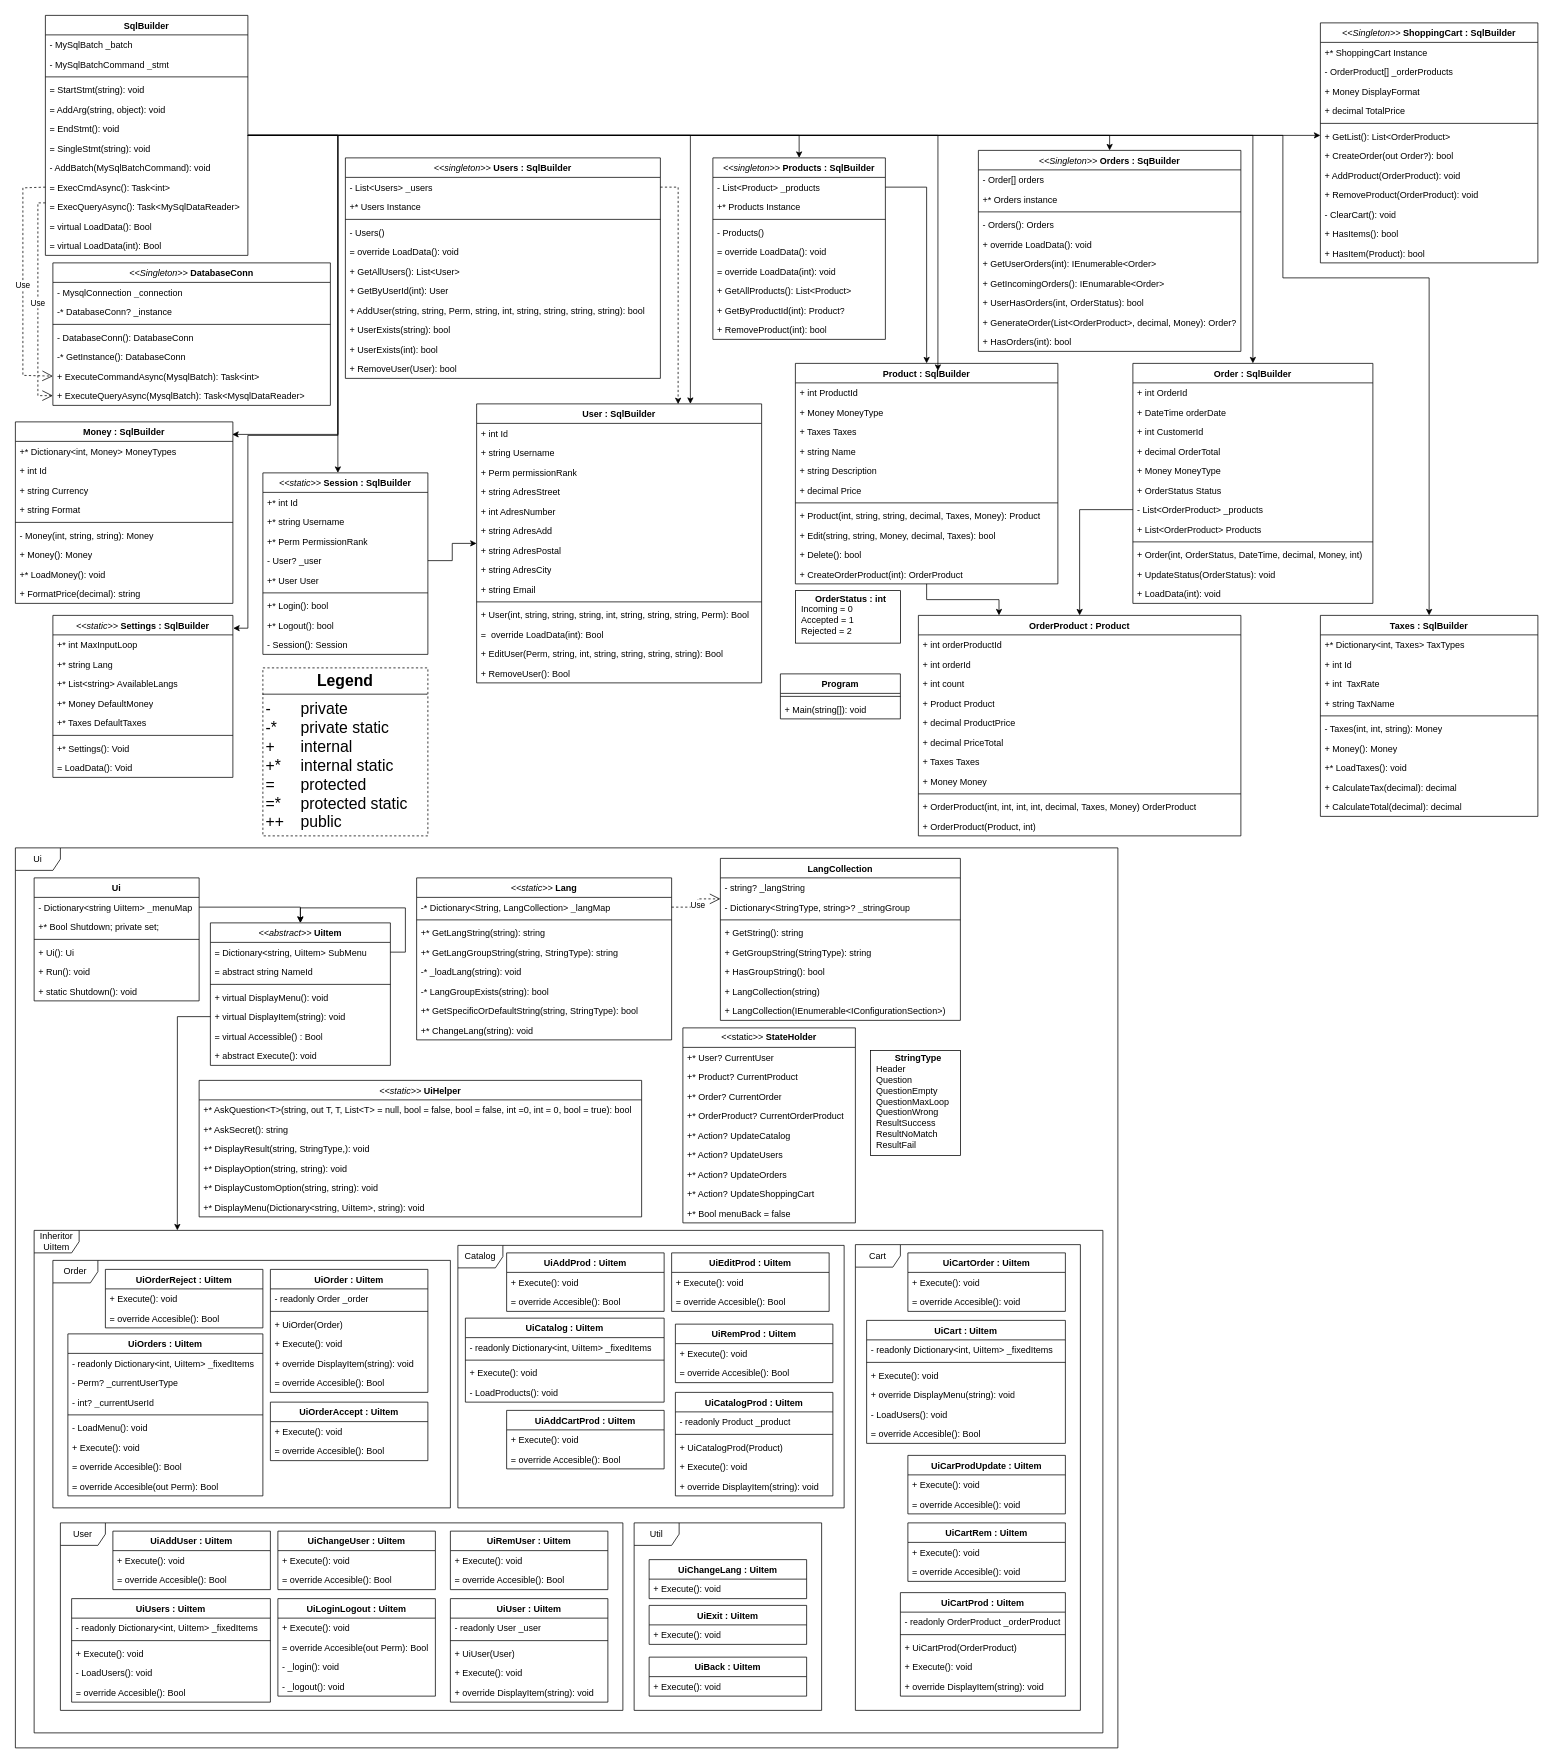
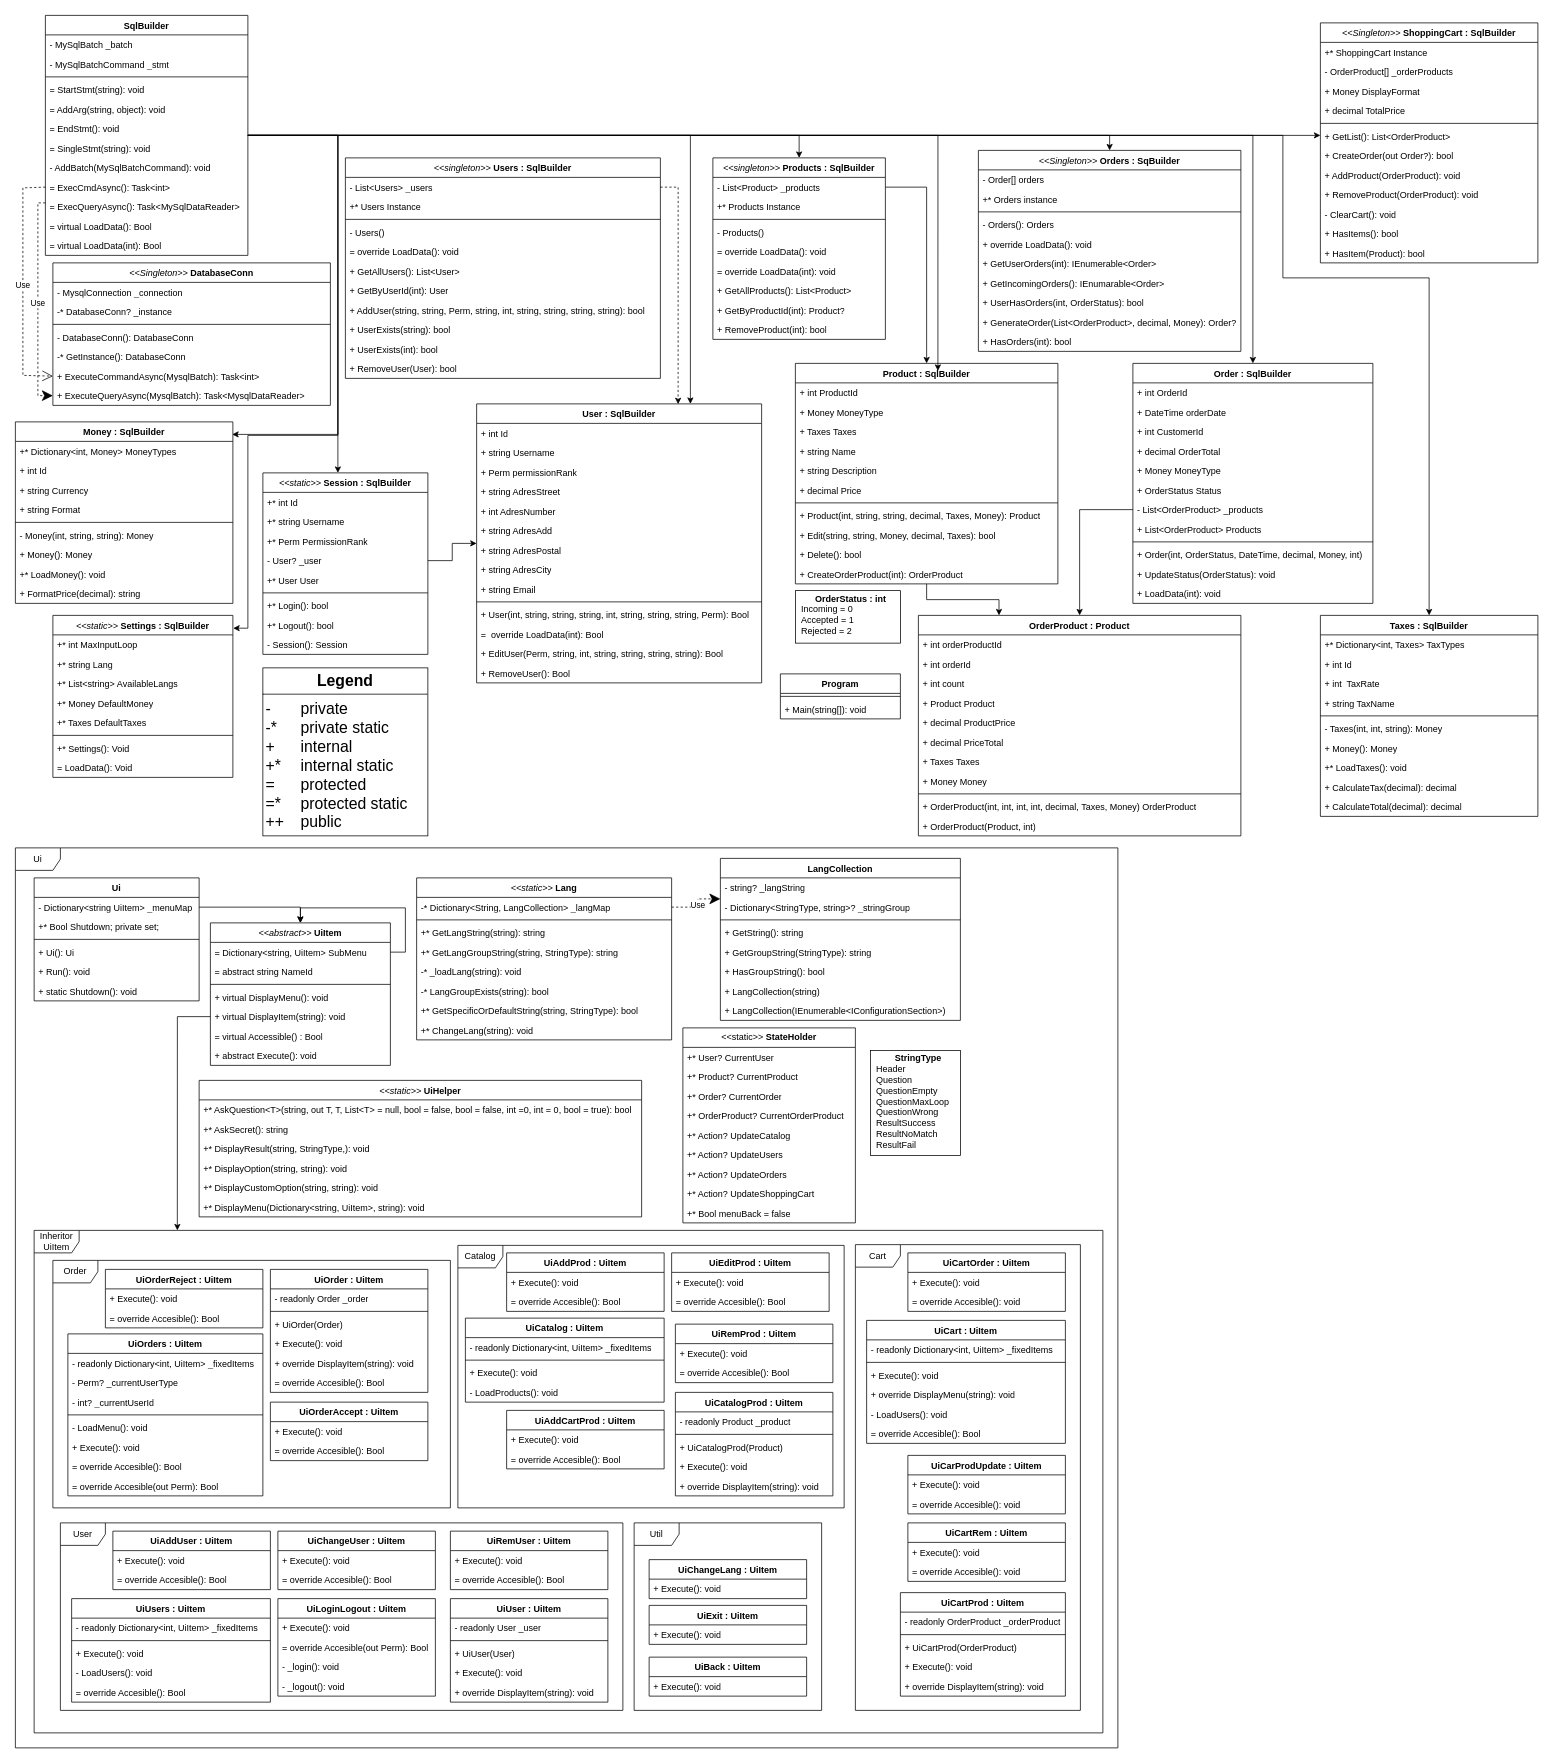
(45, 396) -> (42, 396)
(345, 752) -> (345, 752)
(713, 899) -> (710, 899)
